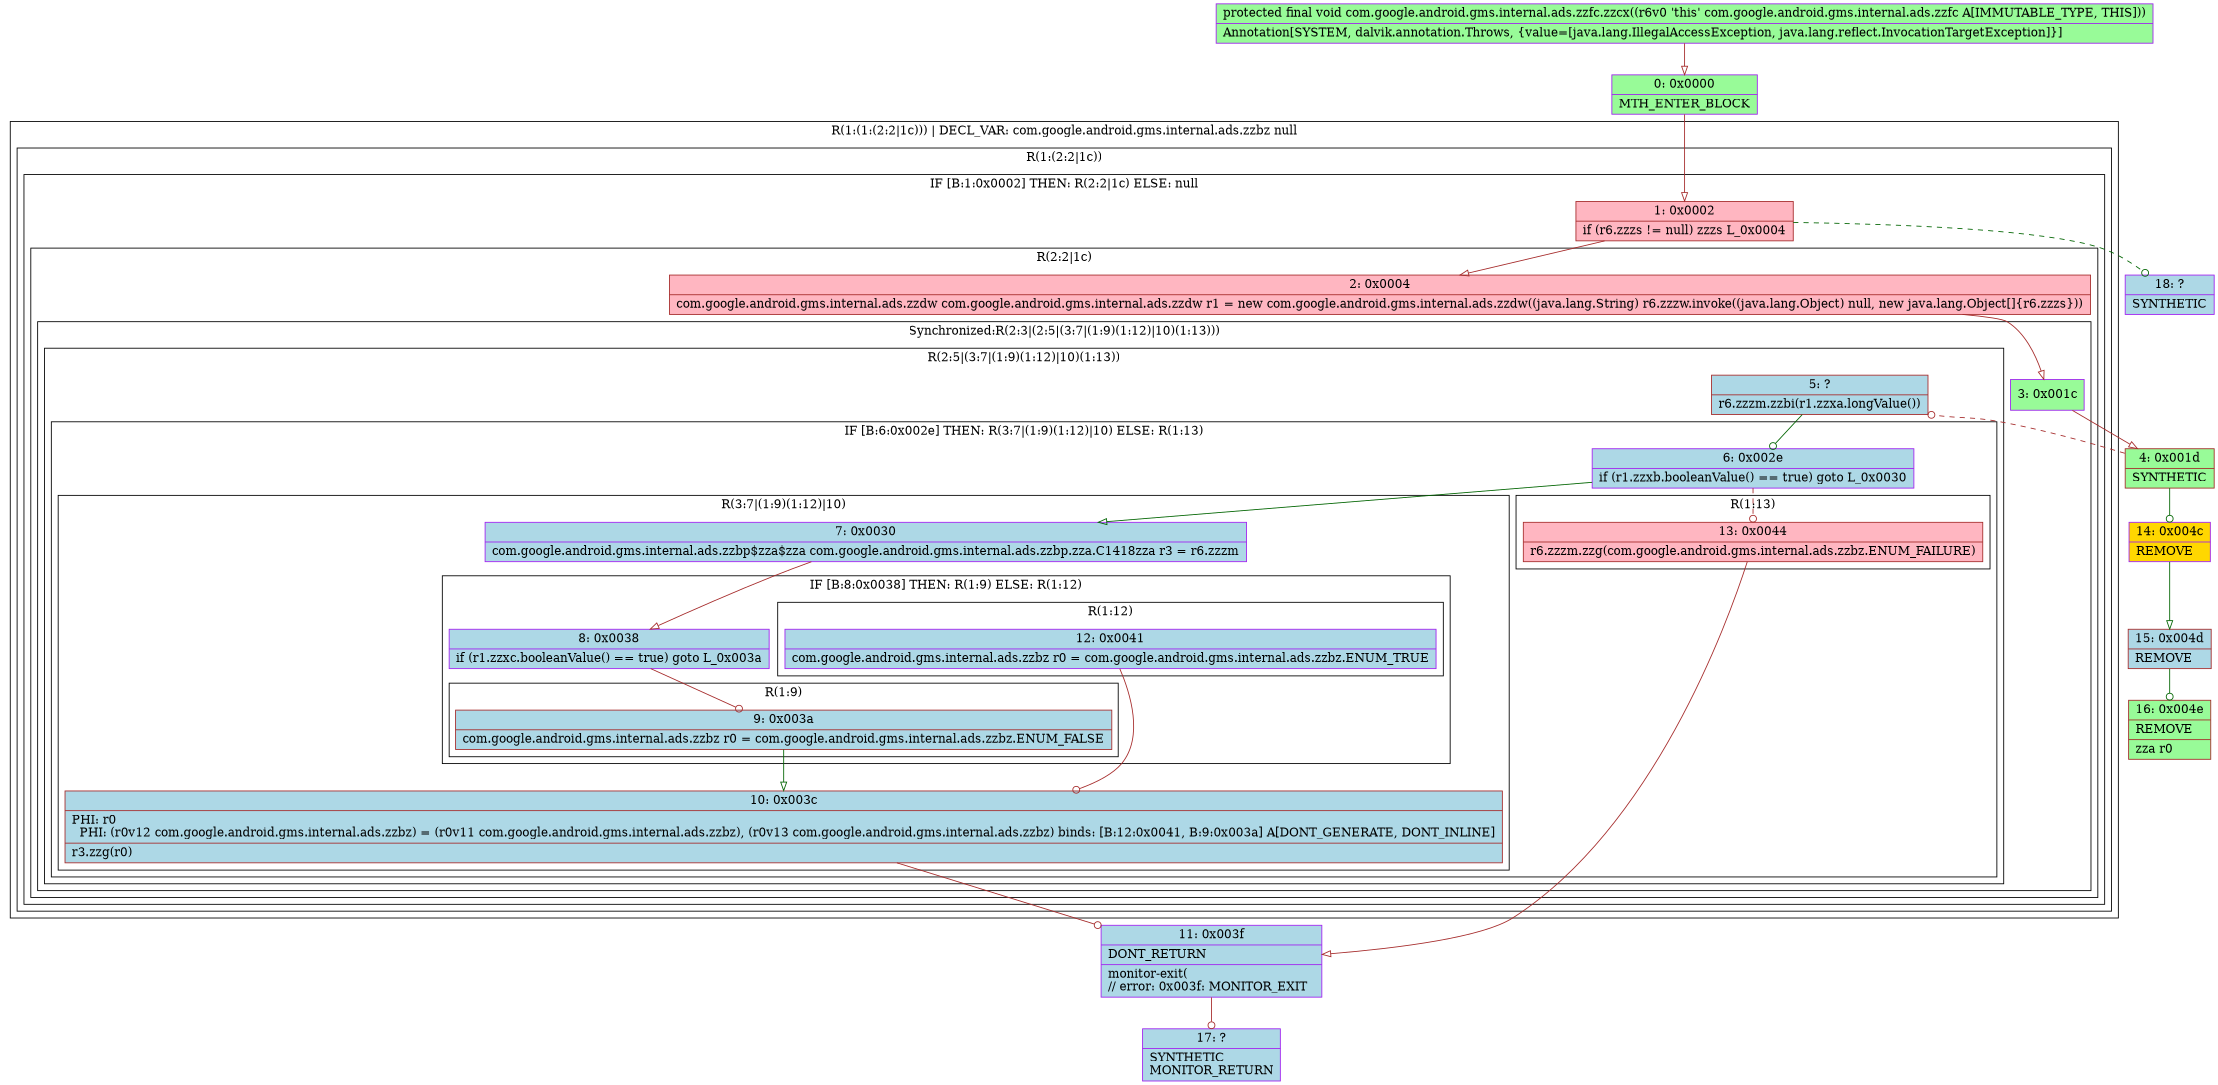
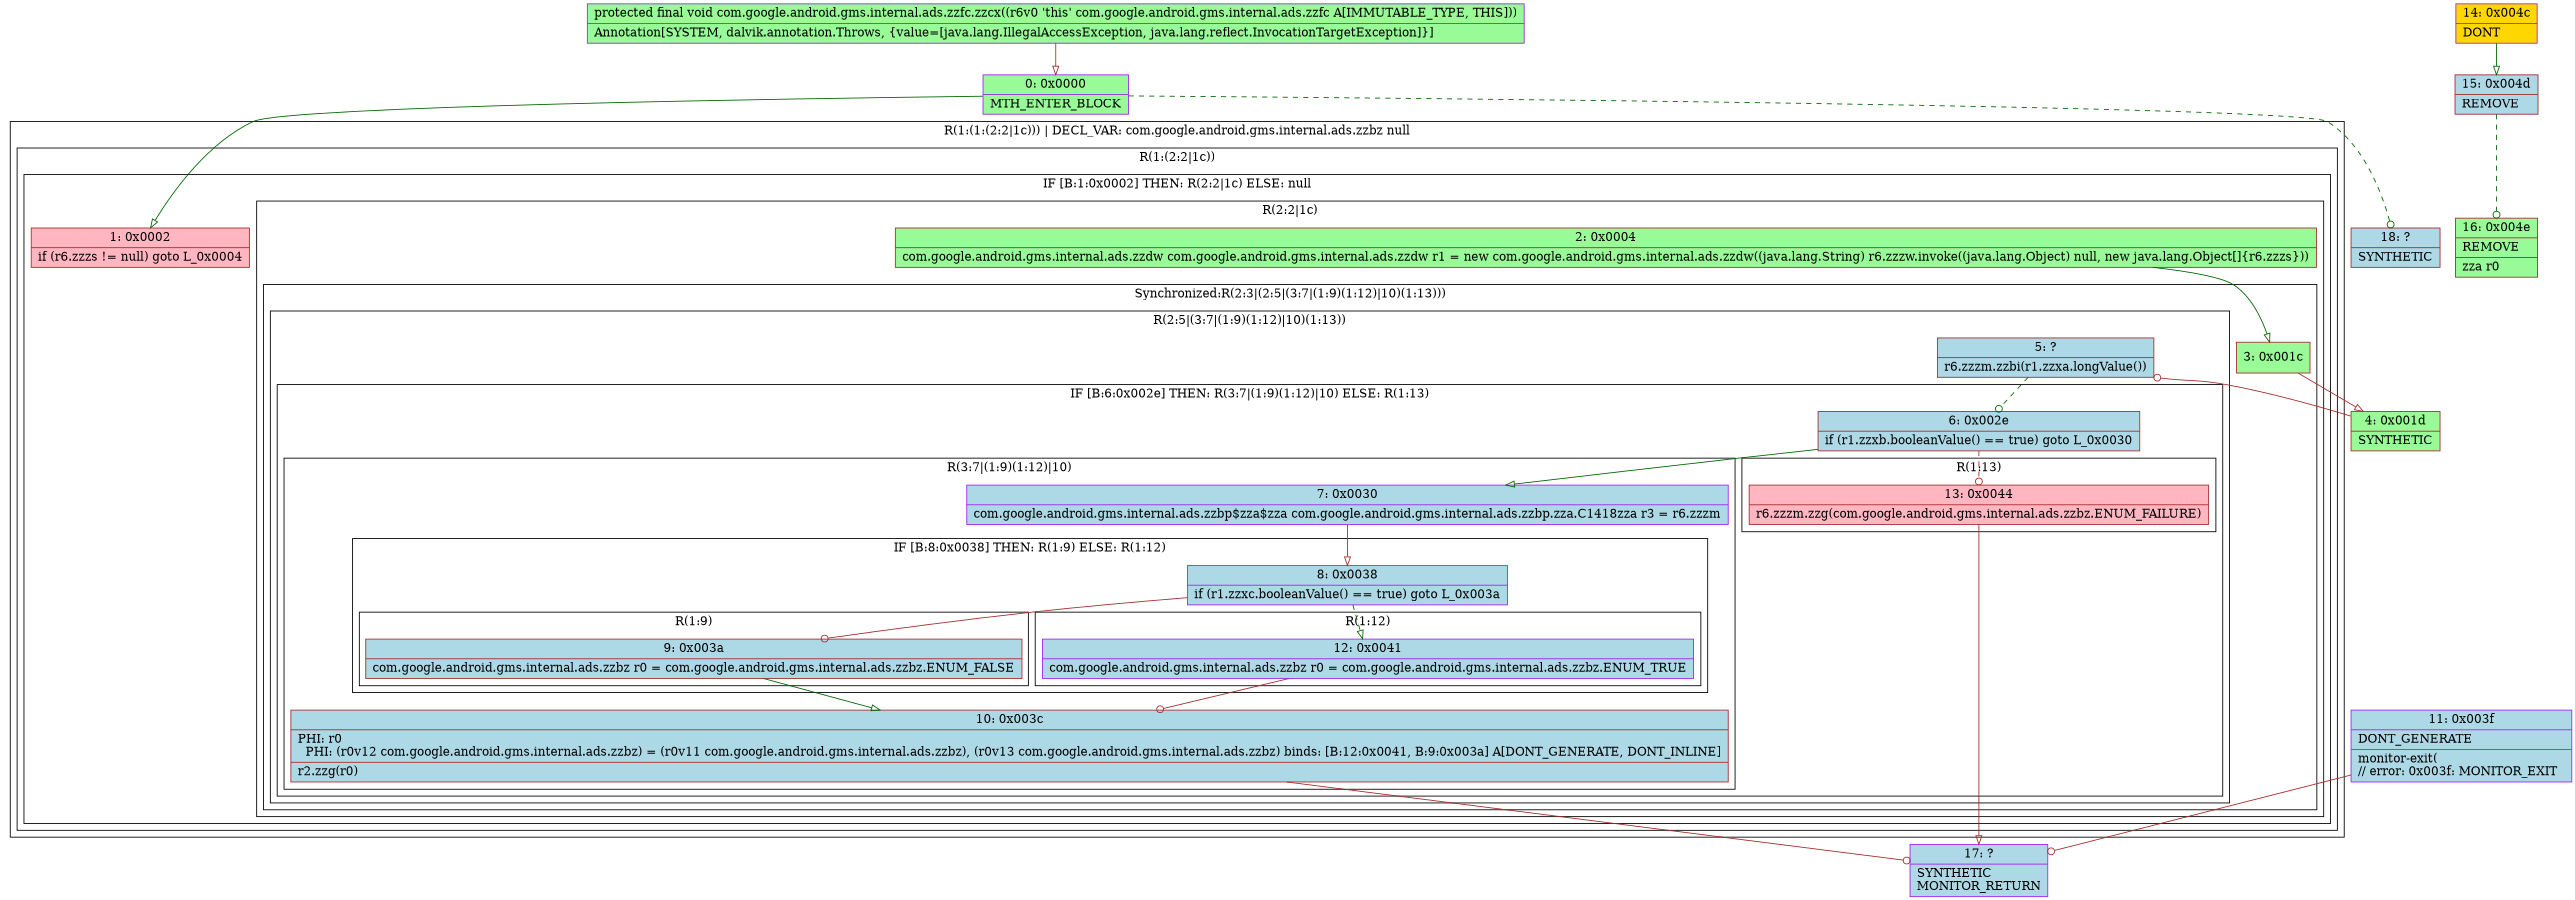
(1685, 153) -> (547, 104)
(1971, 229) -> (1788, 103)
(1685, 231) -> (140, 257)
(1537, 257) -> none
(1380, 295) -> (1606, 248)
(2170, 295) -> (2396, 248)
(2015, 328) -> (2220, 279)
(2047, 395) -> (2273, 358)
(2031, 428) -> (2257, 391)
(1789, 429) -> (2015, 392)
(1753, 468) -> (1979, 431)
(2170, 502) -> none
(2165, 551) -> (2482, 33)
none -> (1357, 618)
(2170, 681) -> (2497, 163)
(1604, 835) -> (1979, 680)
(102, 853) -> (328, 772)
(996, 893) -> (1595, 821)
(1157, 954) -> (2415, 739)
